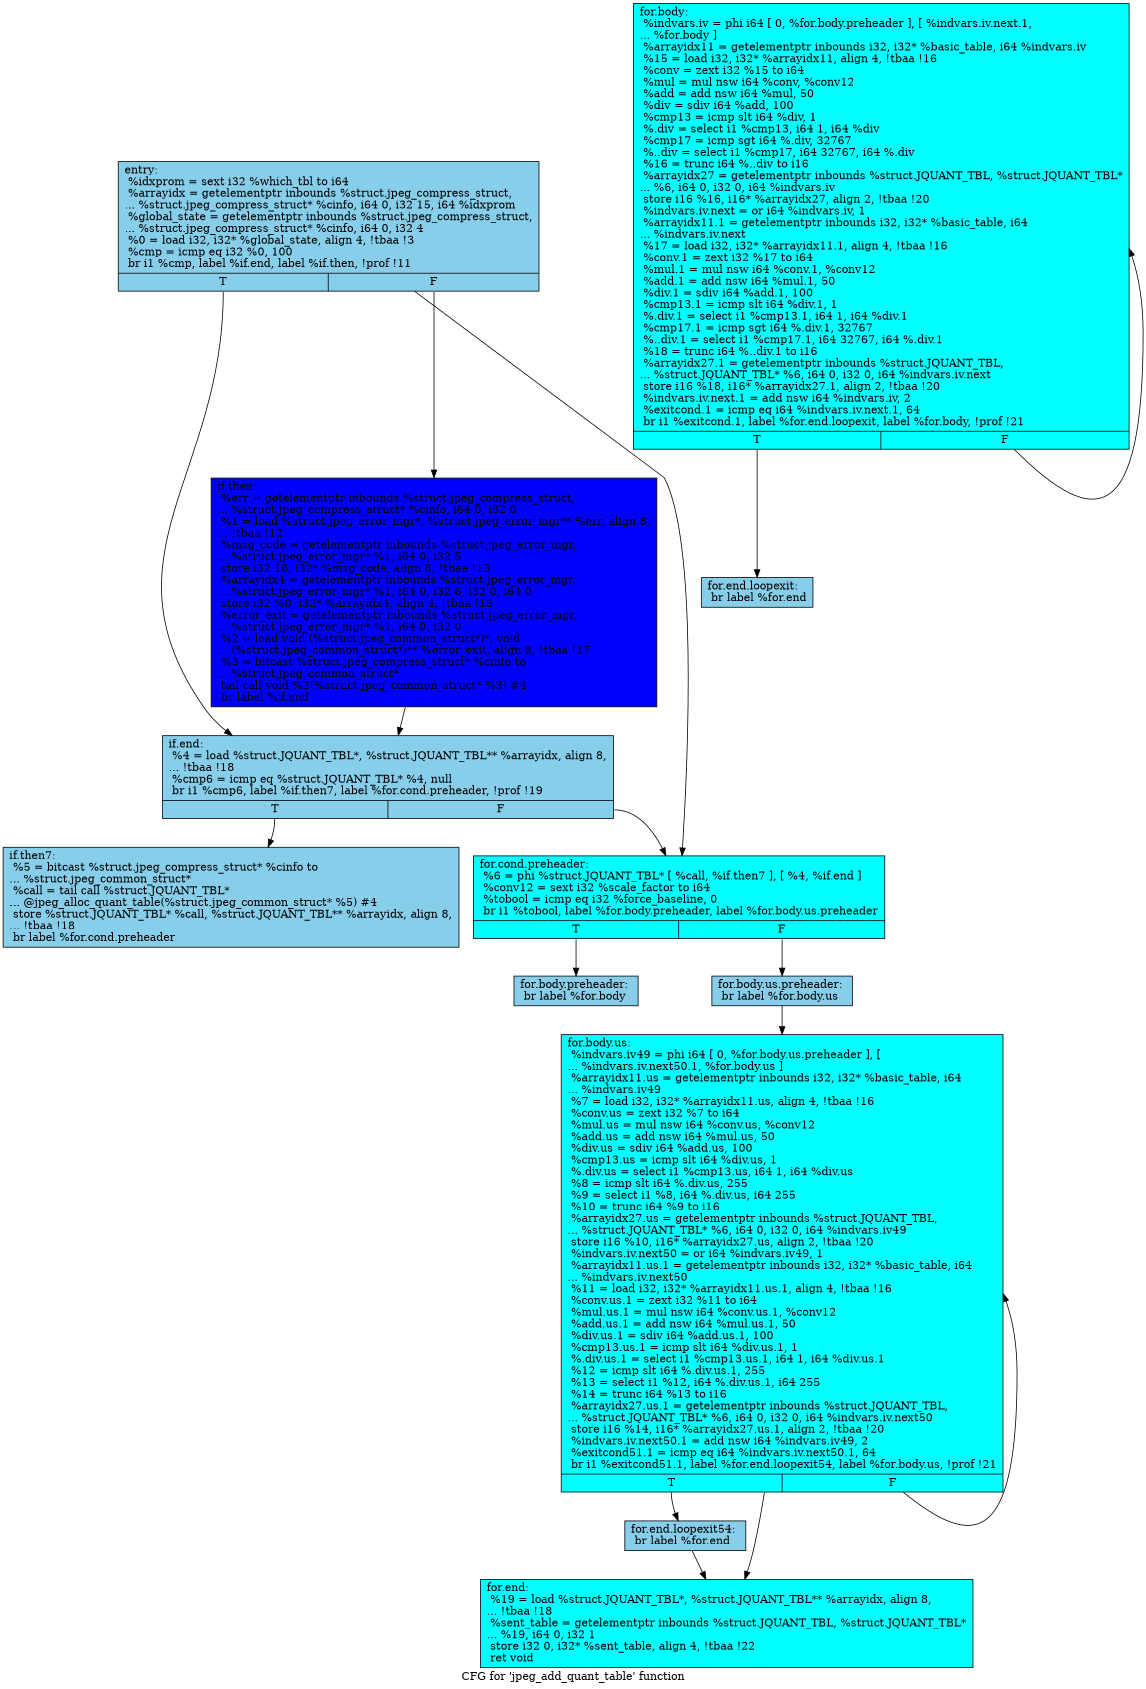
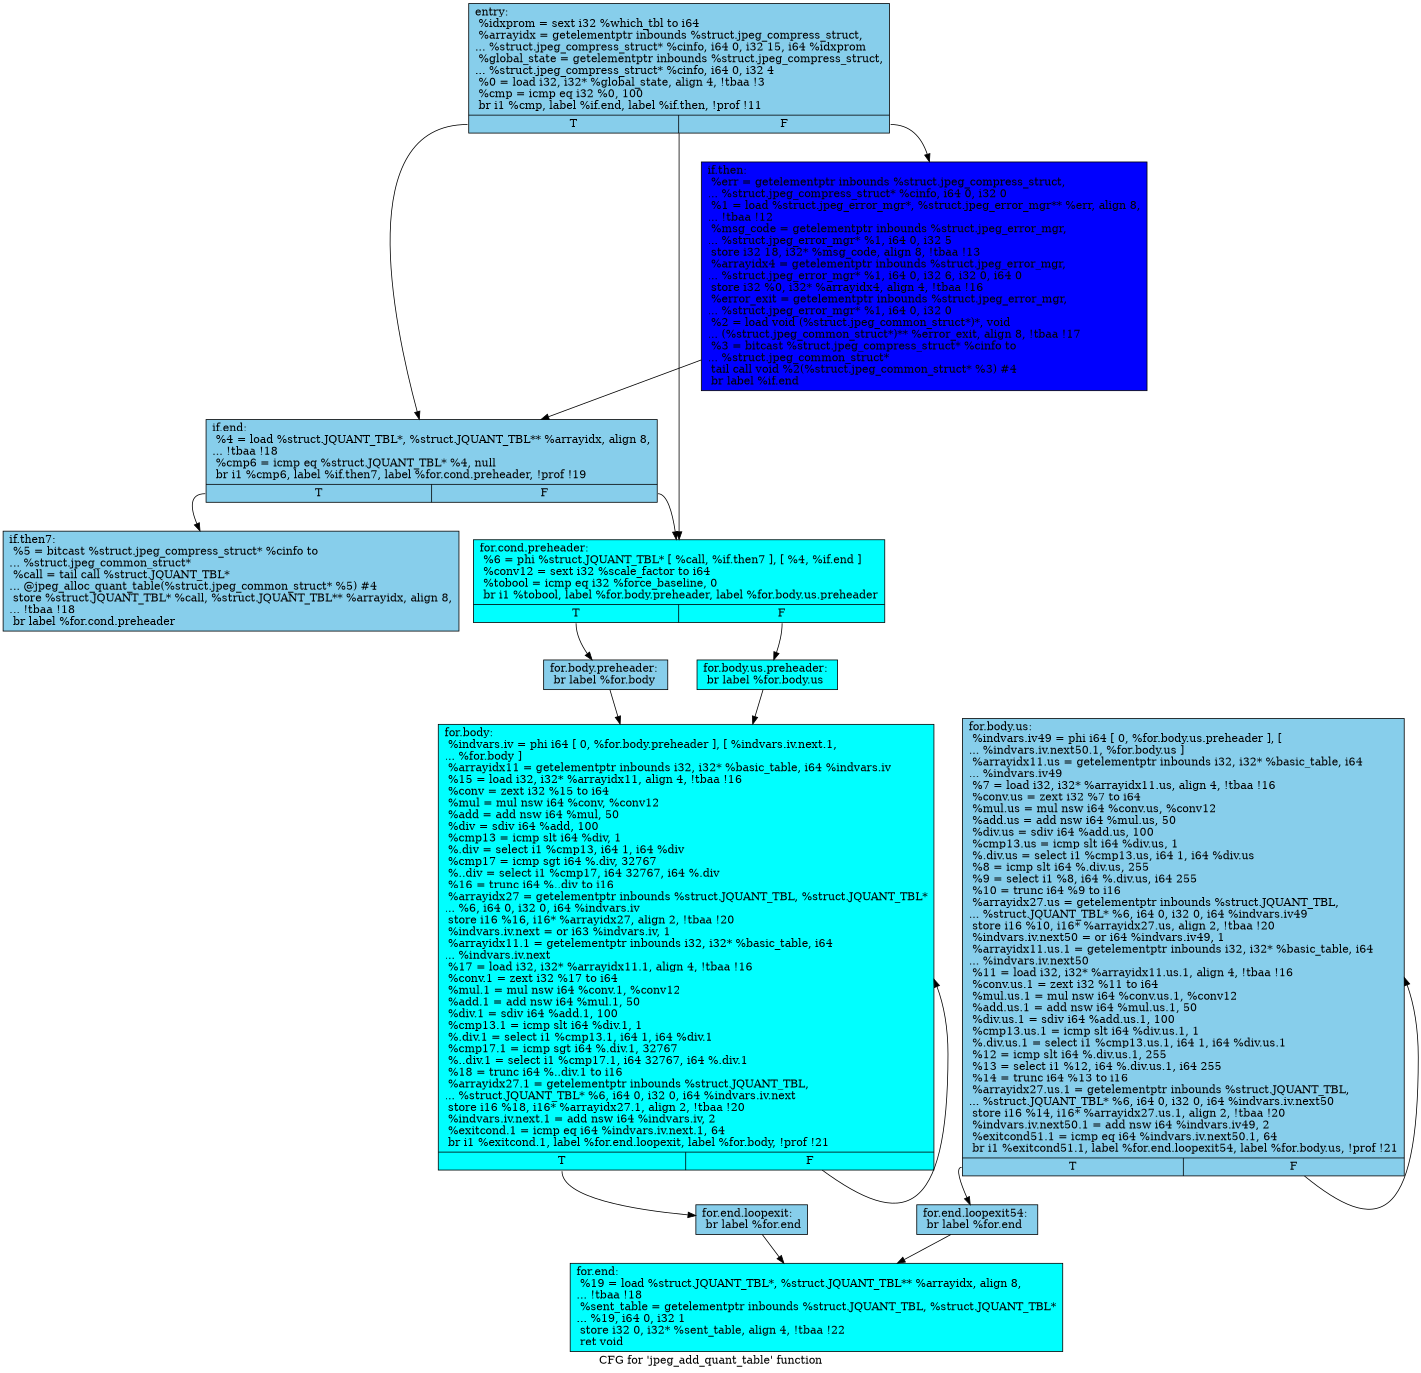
(753, 211) -> (558, 932)
none -> (614, 703)
(782, 991) -> (767, 675)
(782, 1016) -> (759, 703)
(782, 1263) -> (1183, 947)
(757, 1532) -> (771, 1246)
